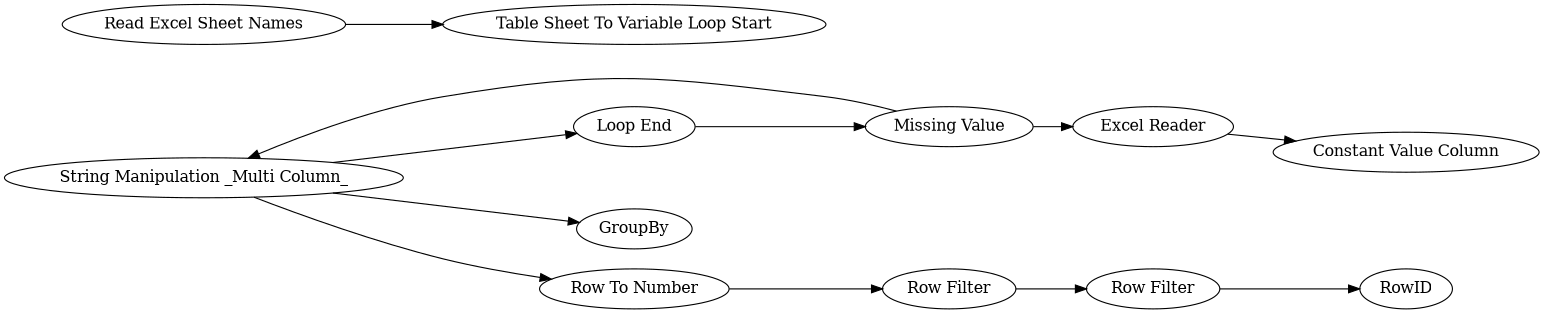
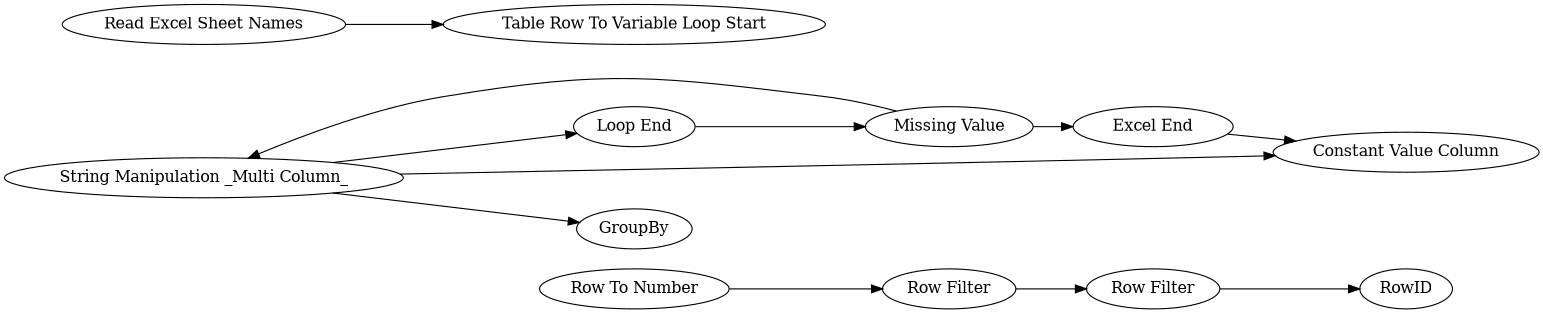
(634, 24) -> (634, 24)
(1153, 127) -> (1153, 127)
(395, 246) -> (832, 165)
